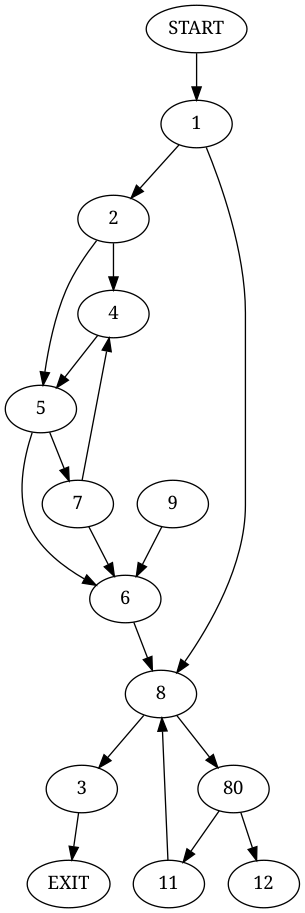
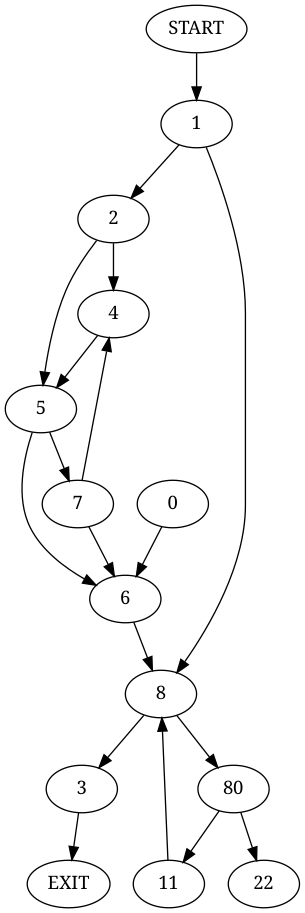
(173, 504) -> (173, 504)
(264, 884) -> (264, 884)
